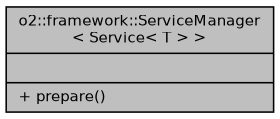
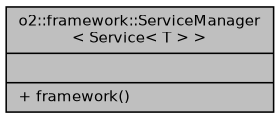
(63, 97) -> (75, 97)
